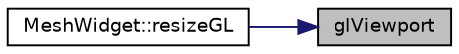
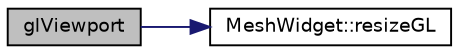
(274, 27) -> (166, 27)
